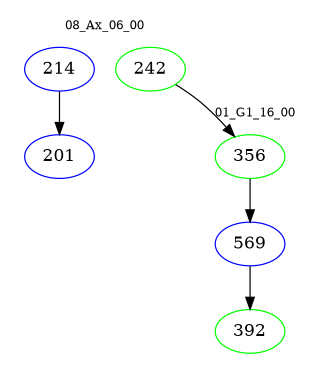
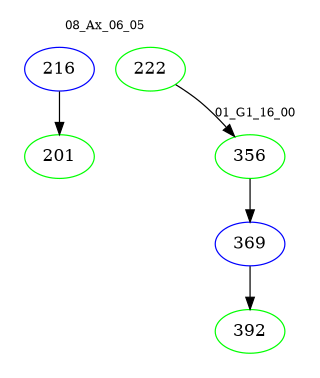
(105, 26) -> (105, 26)
(59, 69) -> (59, 69)
(151, 69) -> (151, 69)
(59, 157) -> (59, 157)
(250, 244) -> (250, 244)
